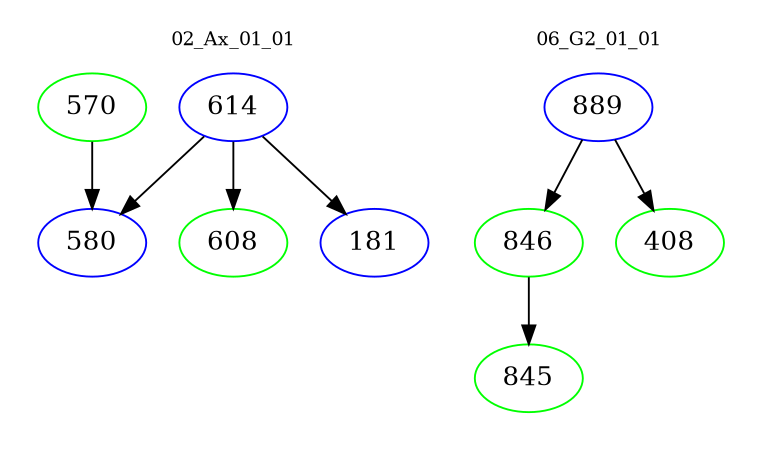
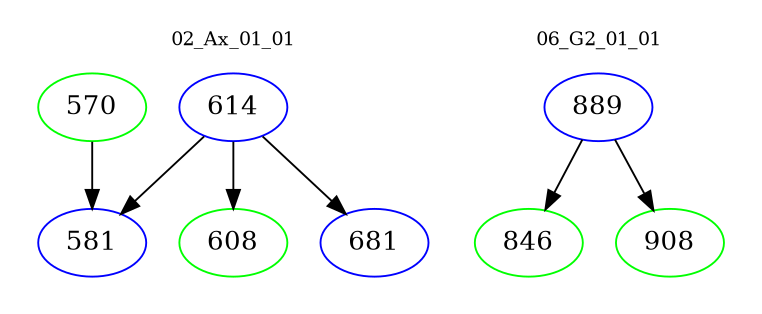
(92, 243) -> (92, 243)
(375, 243) -> (375, 243)
(670, 243) -> (670, 243)
(529, 378) -> none
